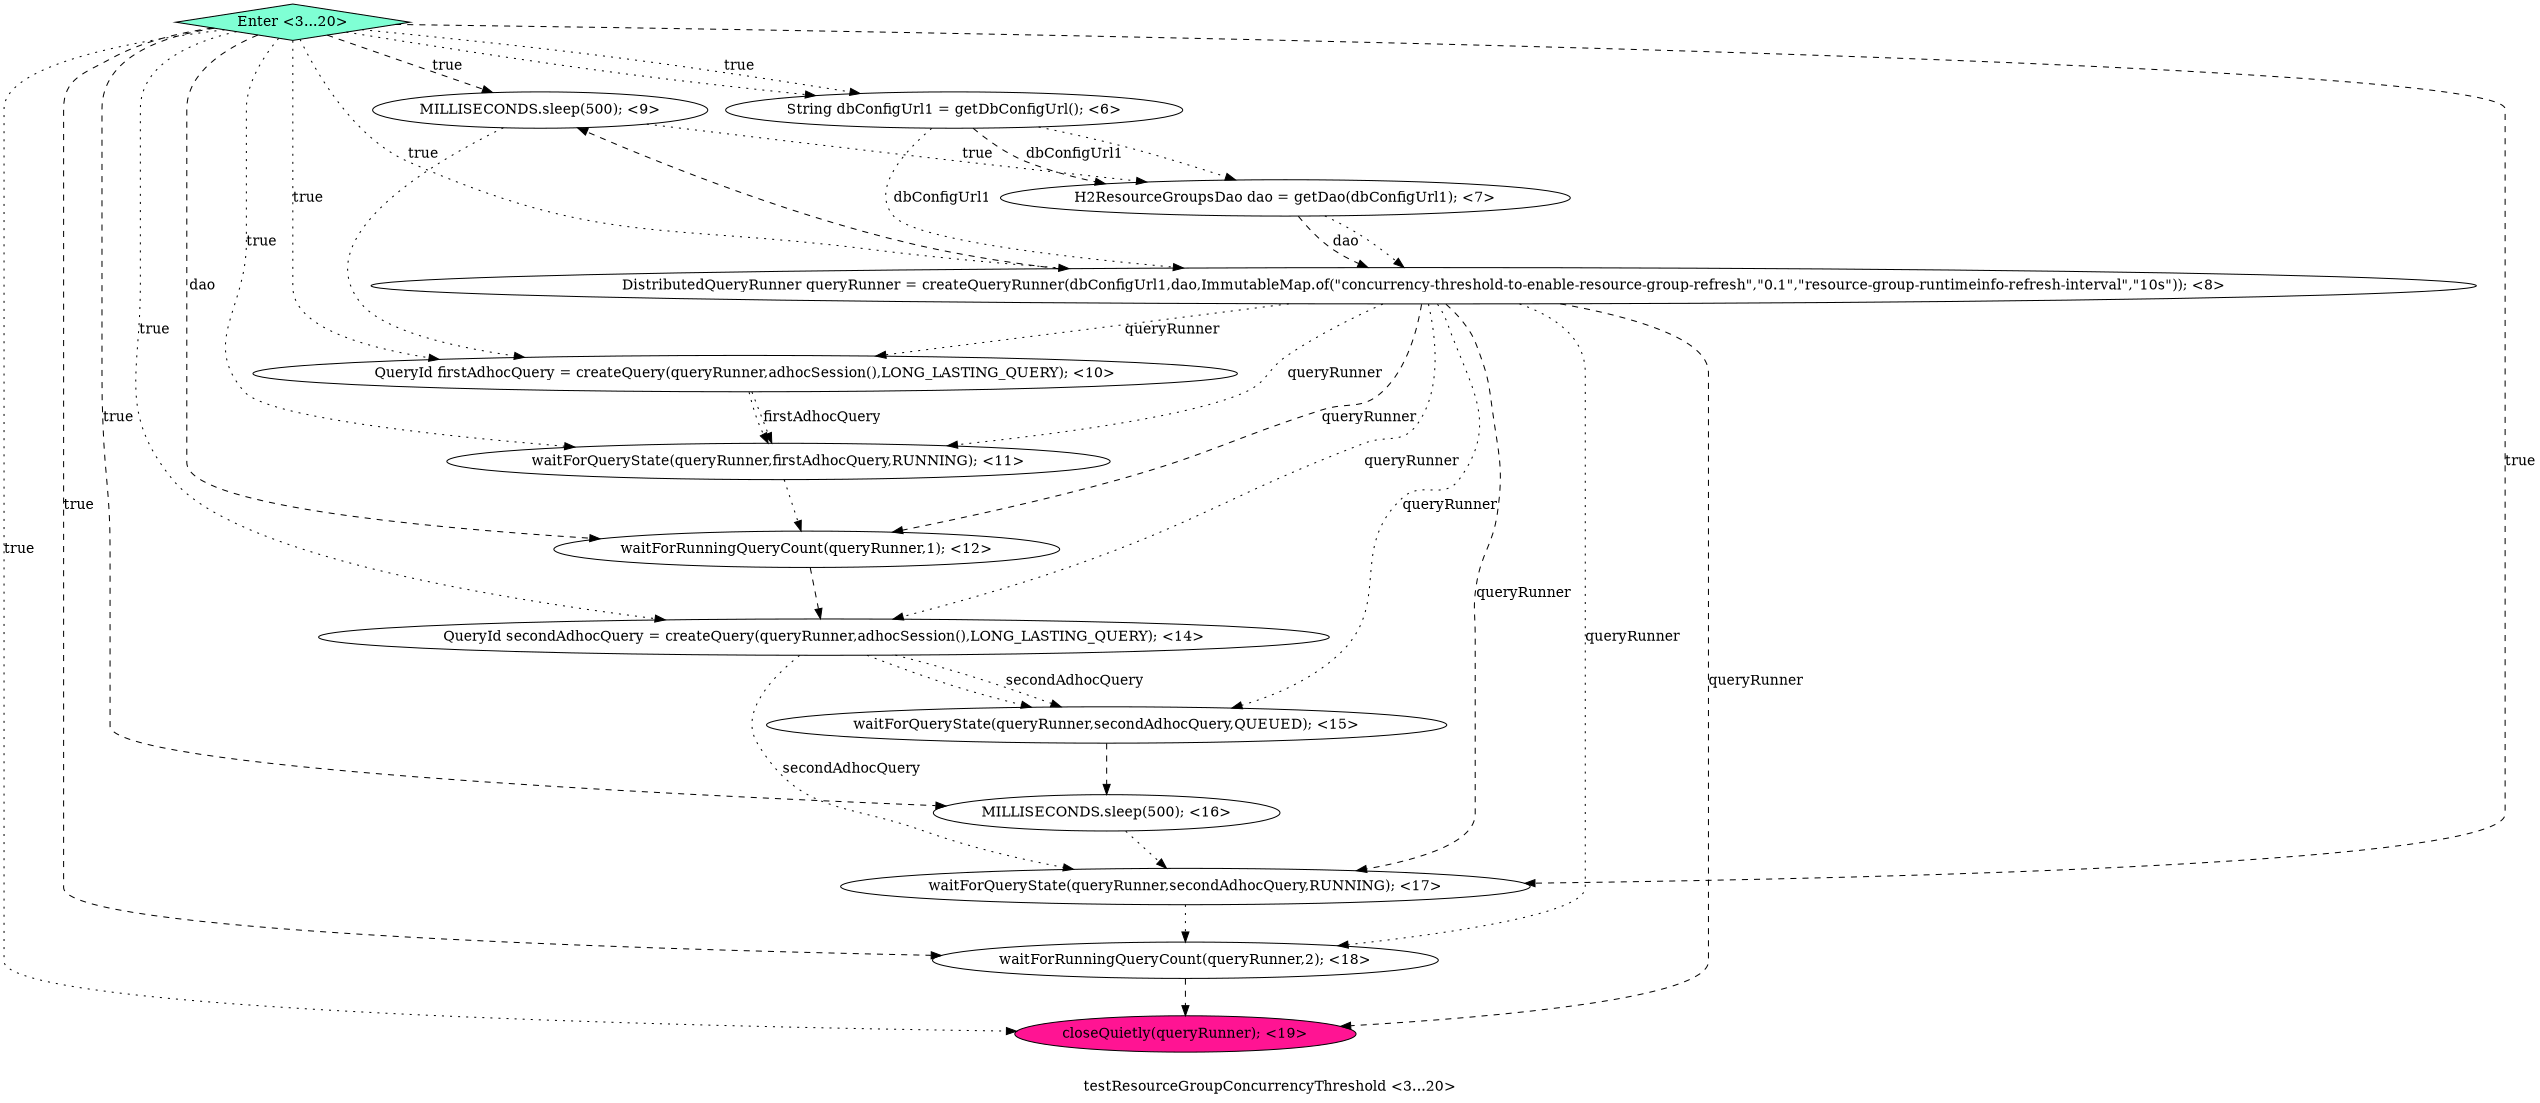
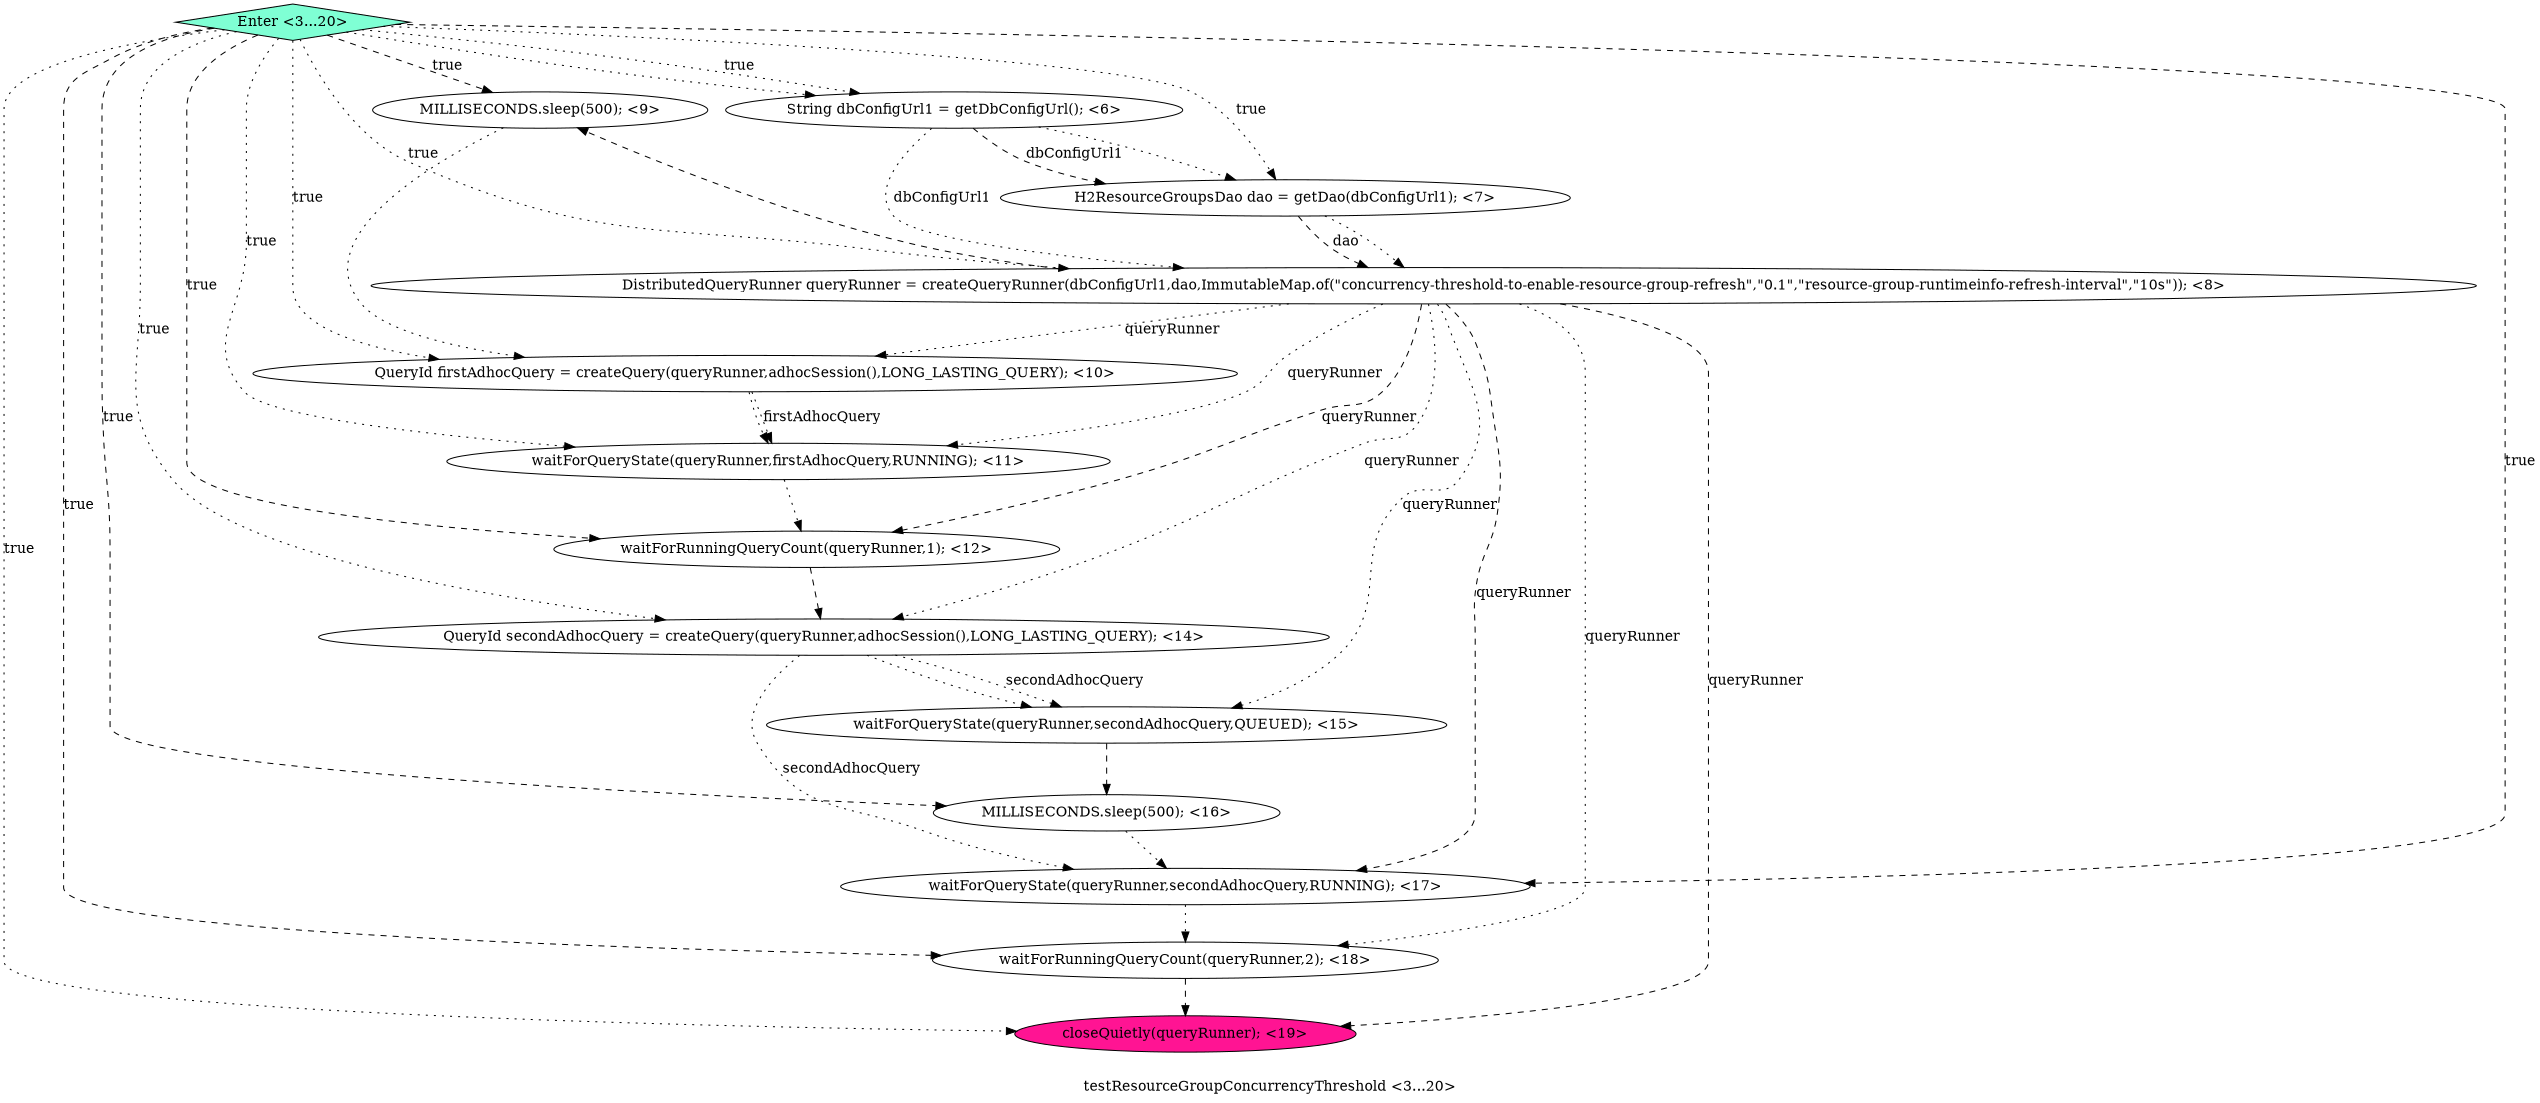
(892, 153) -> (845, 49)
(202, 286) -> (202, 286)
